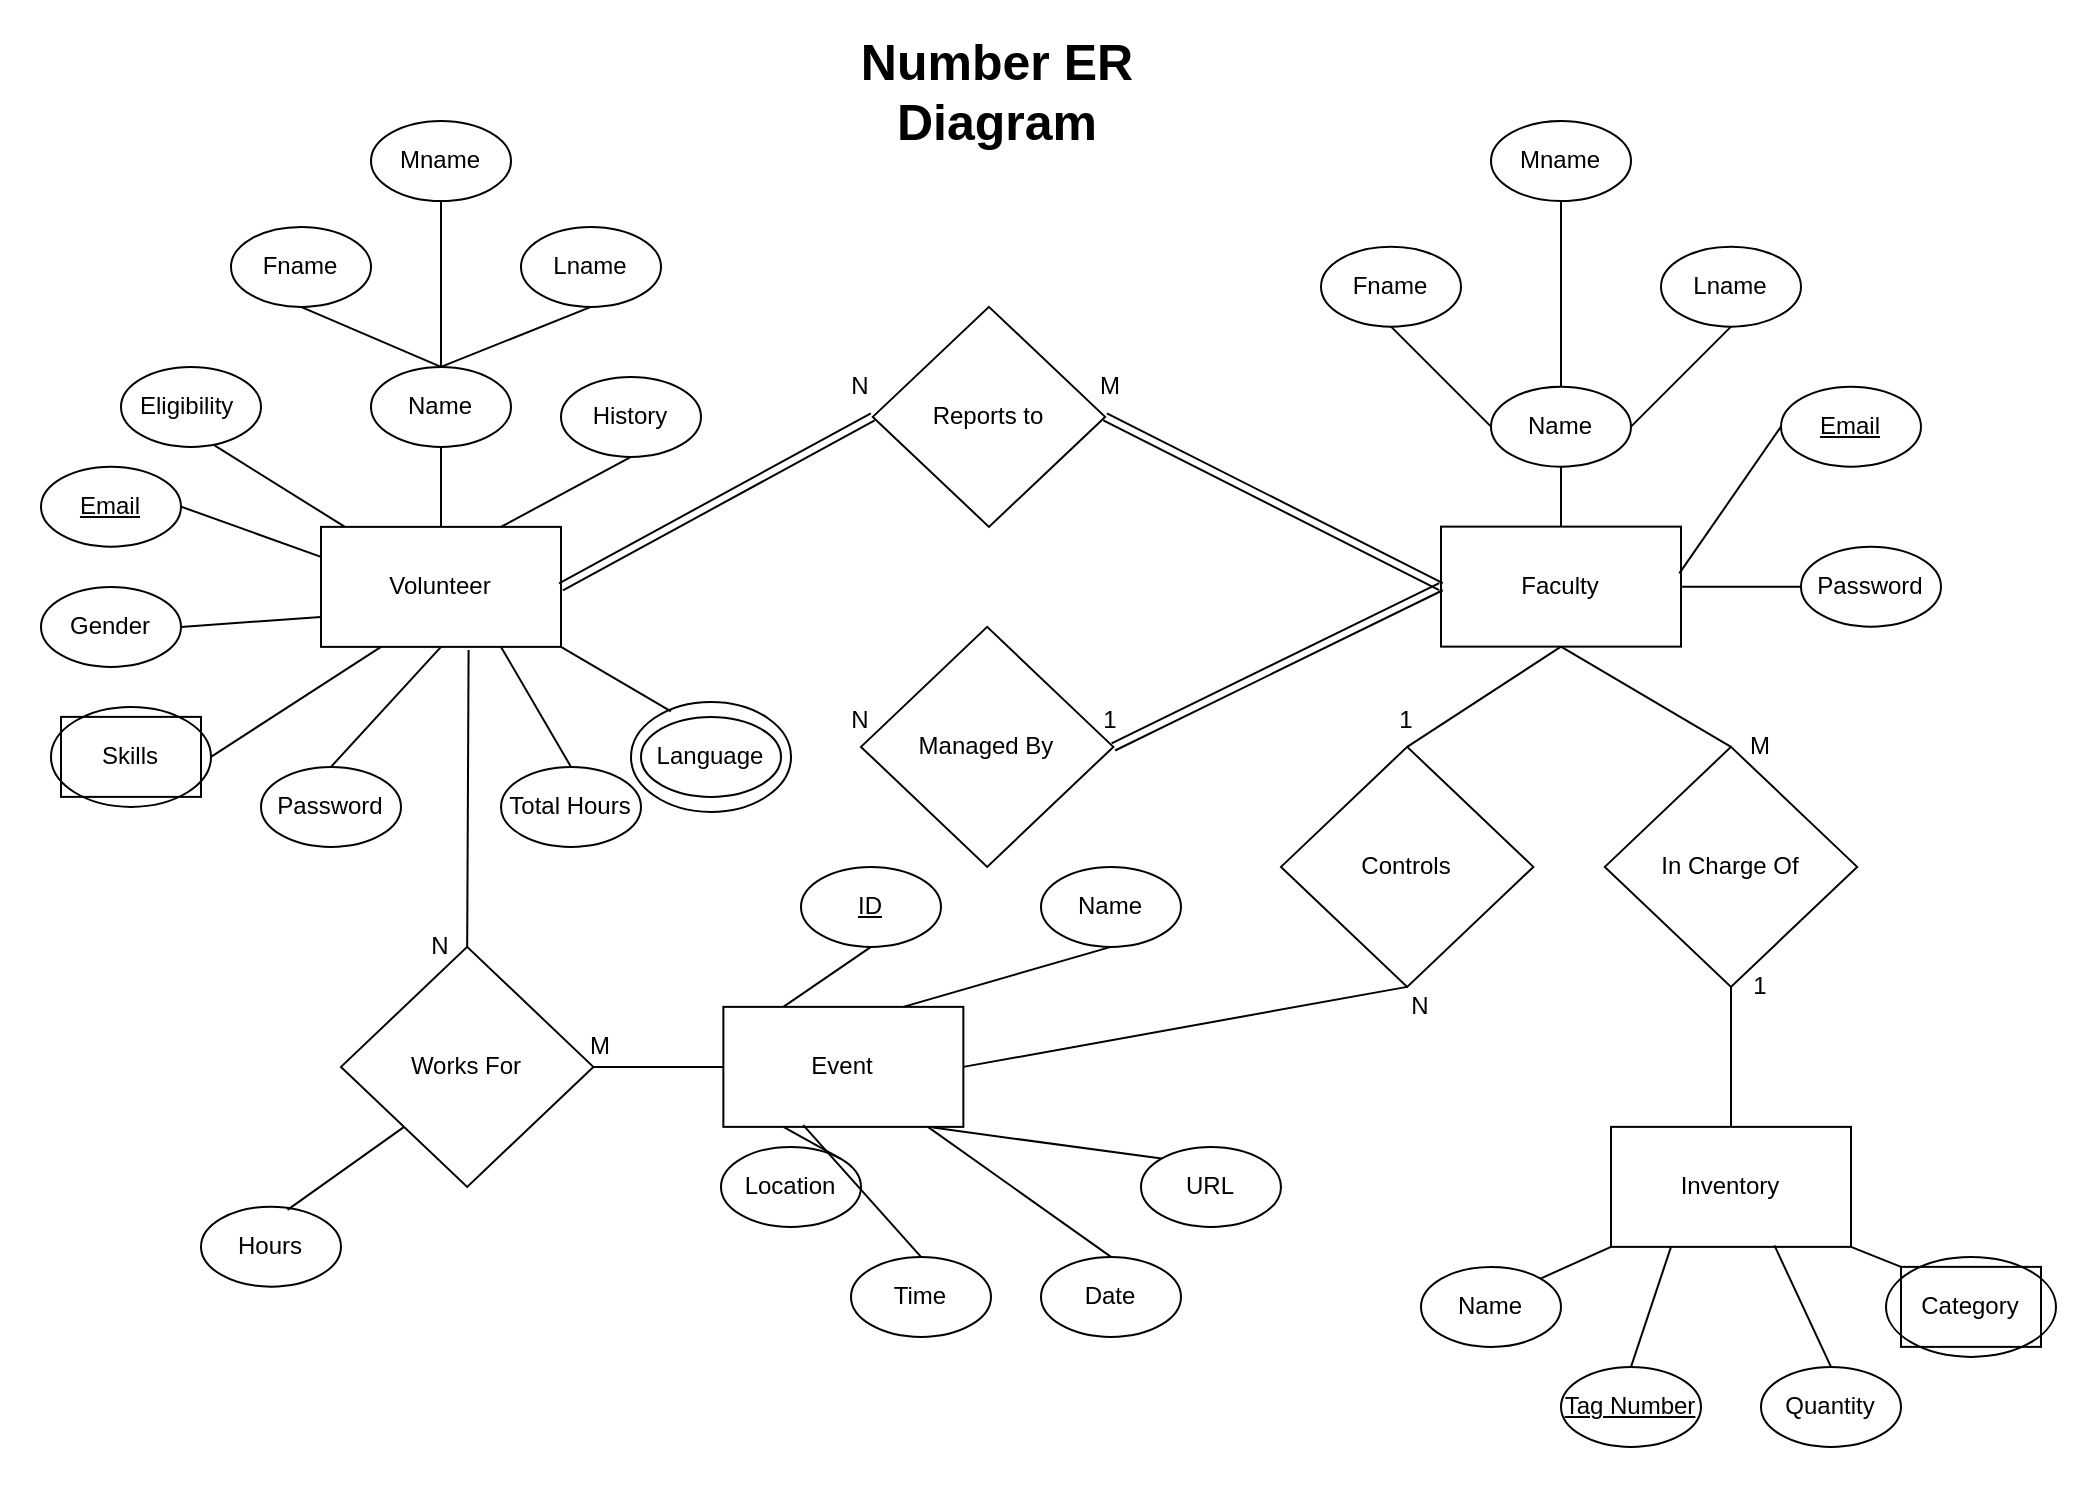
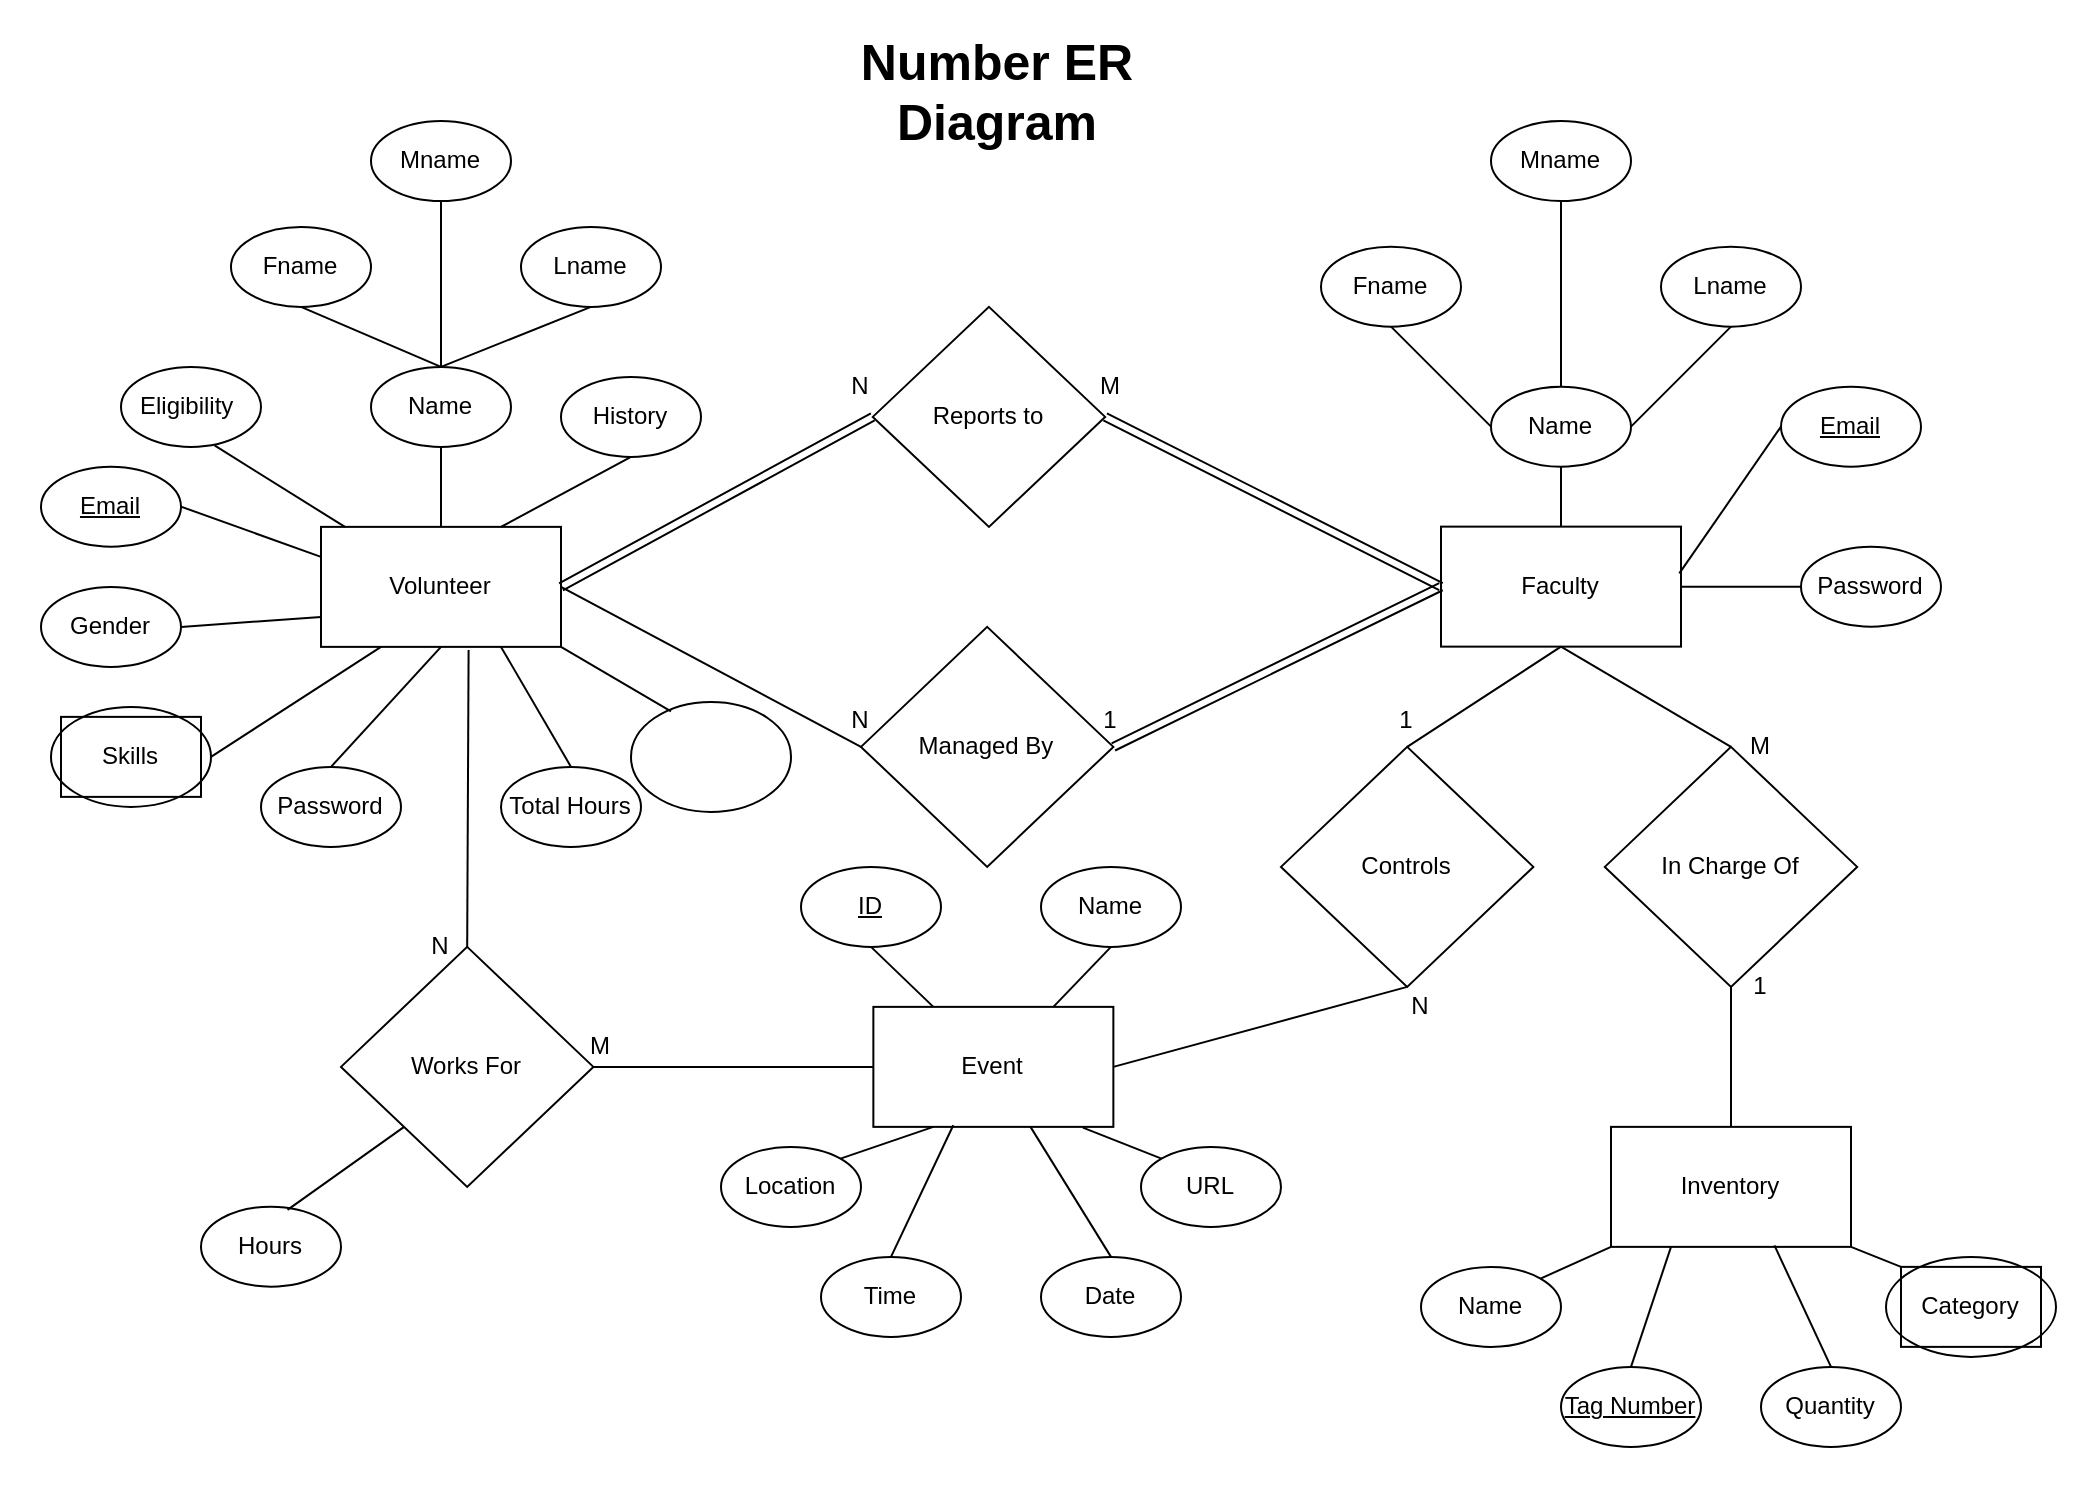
none -> (715, 669)
(711, 757) -> none
(843, 1067) -> (993, 1067)
(921, 1297) -> (891, 1297)
